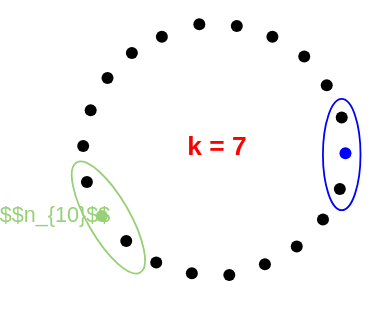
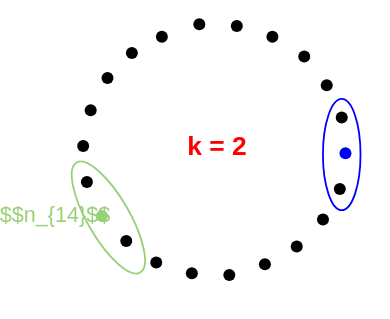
(217, 146) -> (217, 146)
(55, 215) -> (55, 215)
